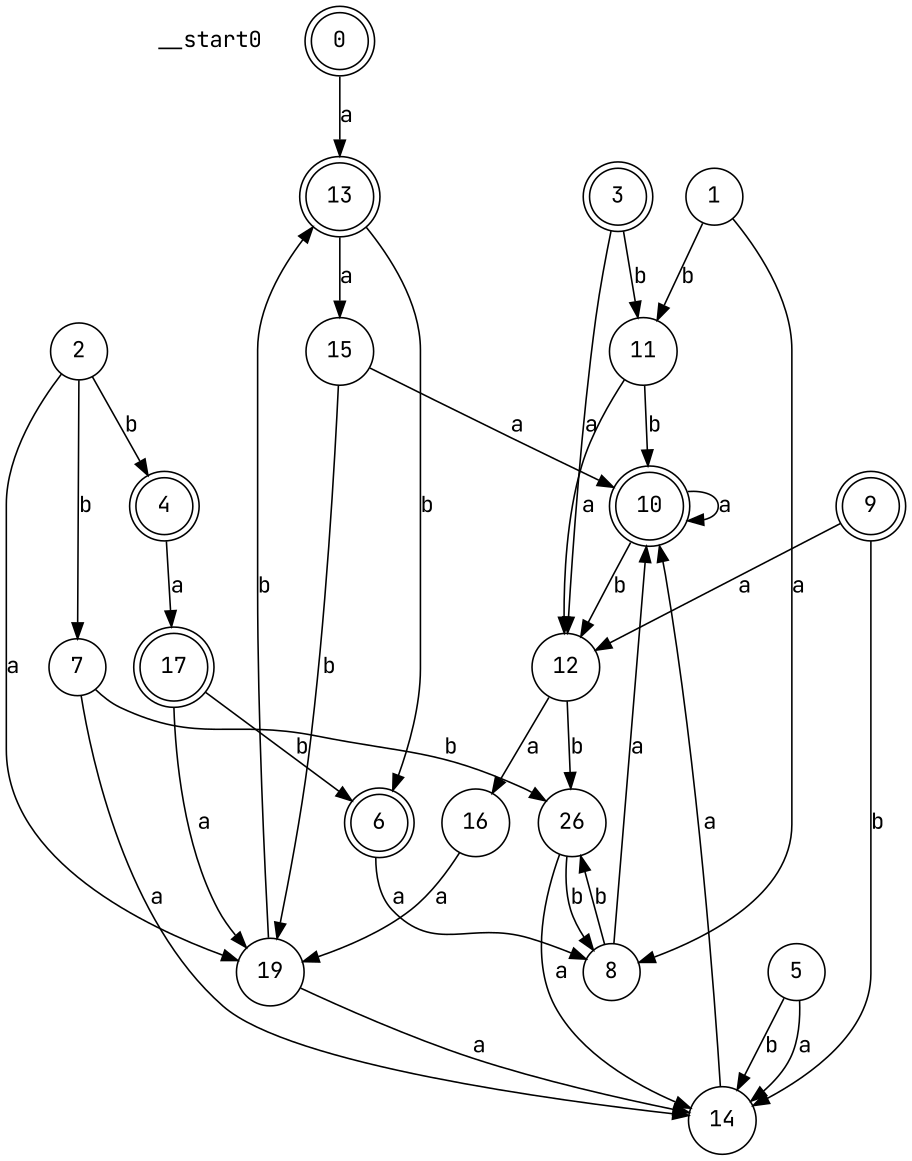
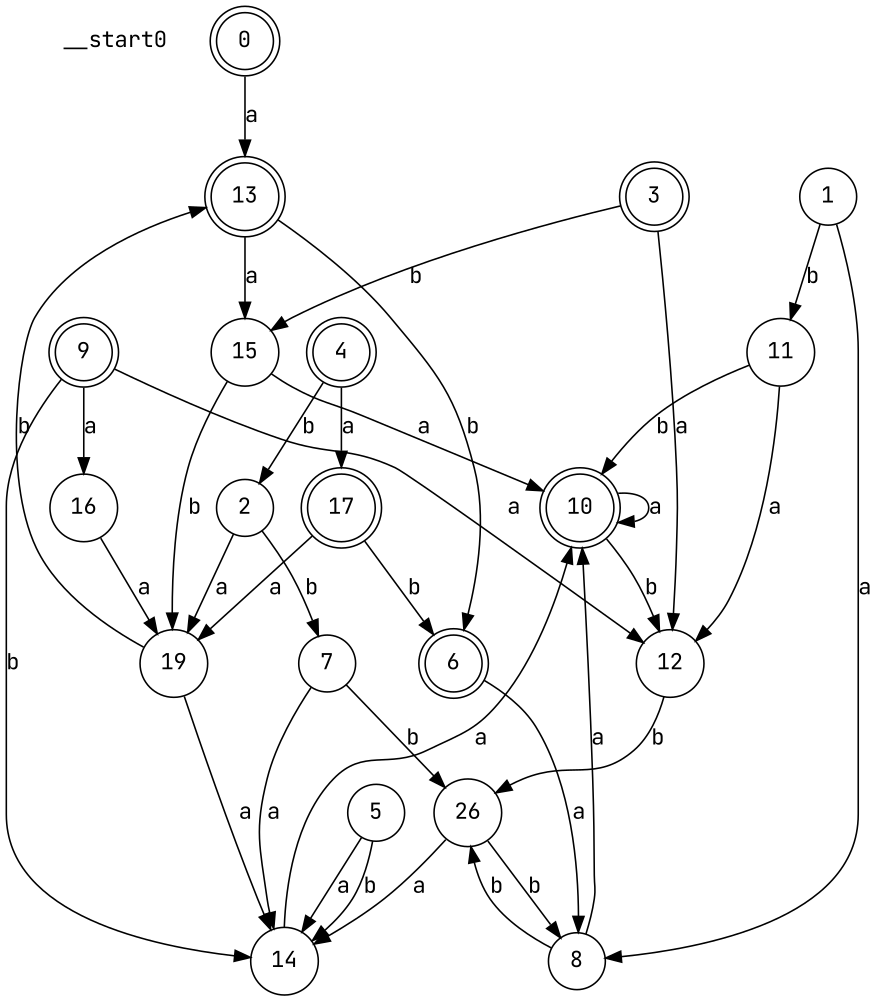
(629, 266) -> (450, 254)
(116, 419) -> (296, 426)
(525, 739) -> (84, 422)
